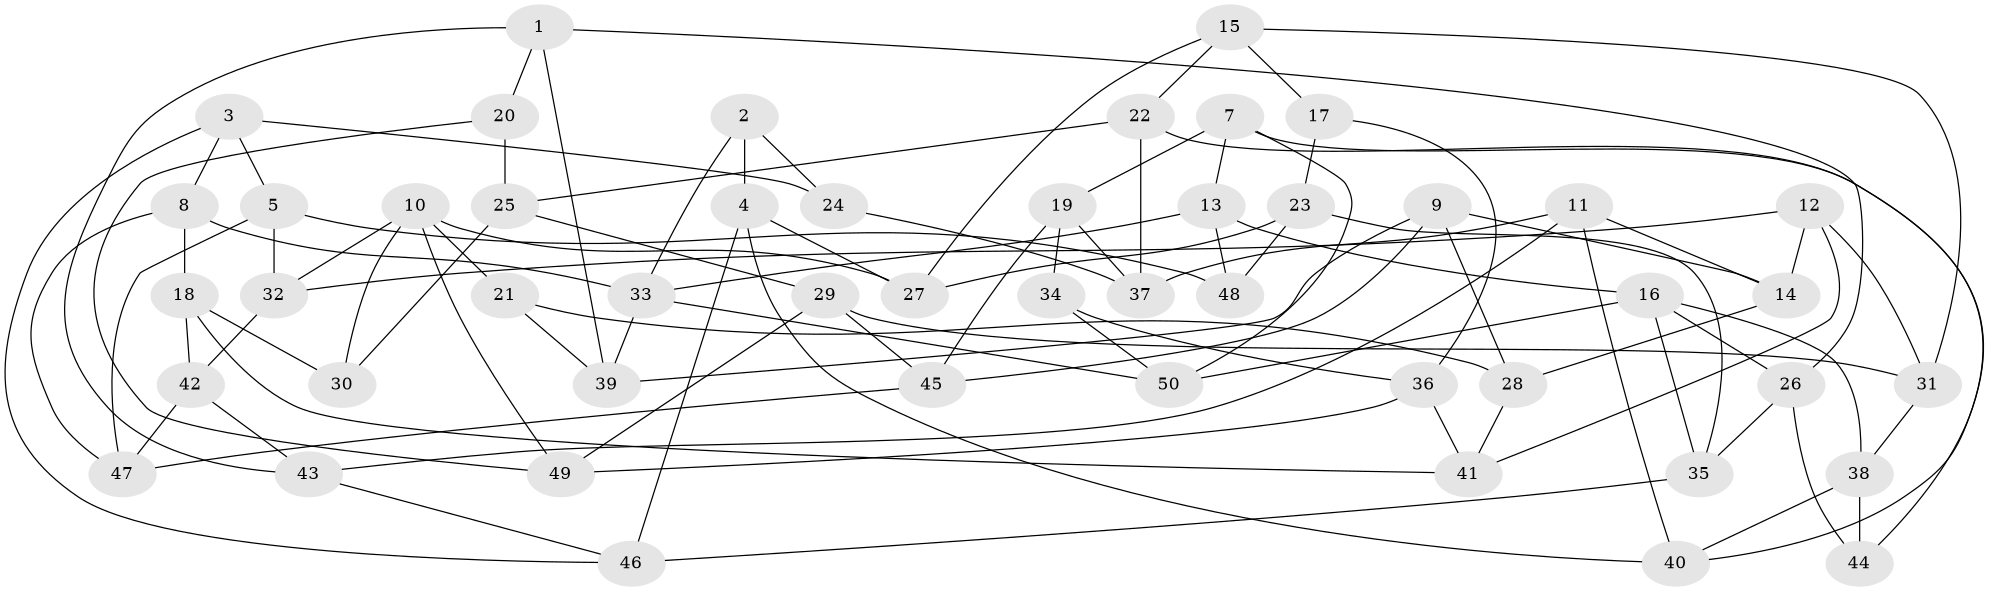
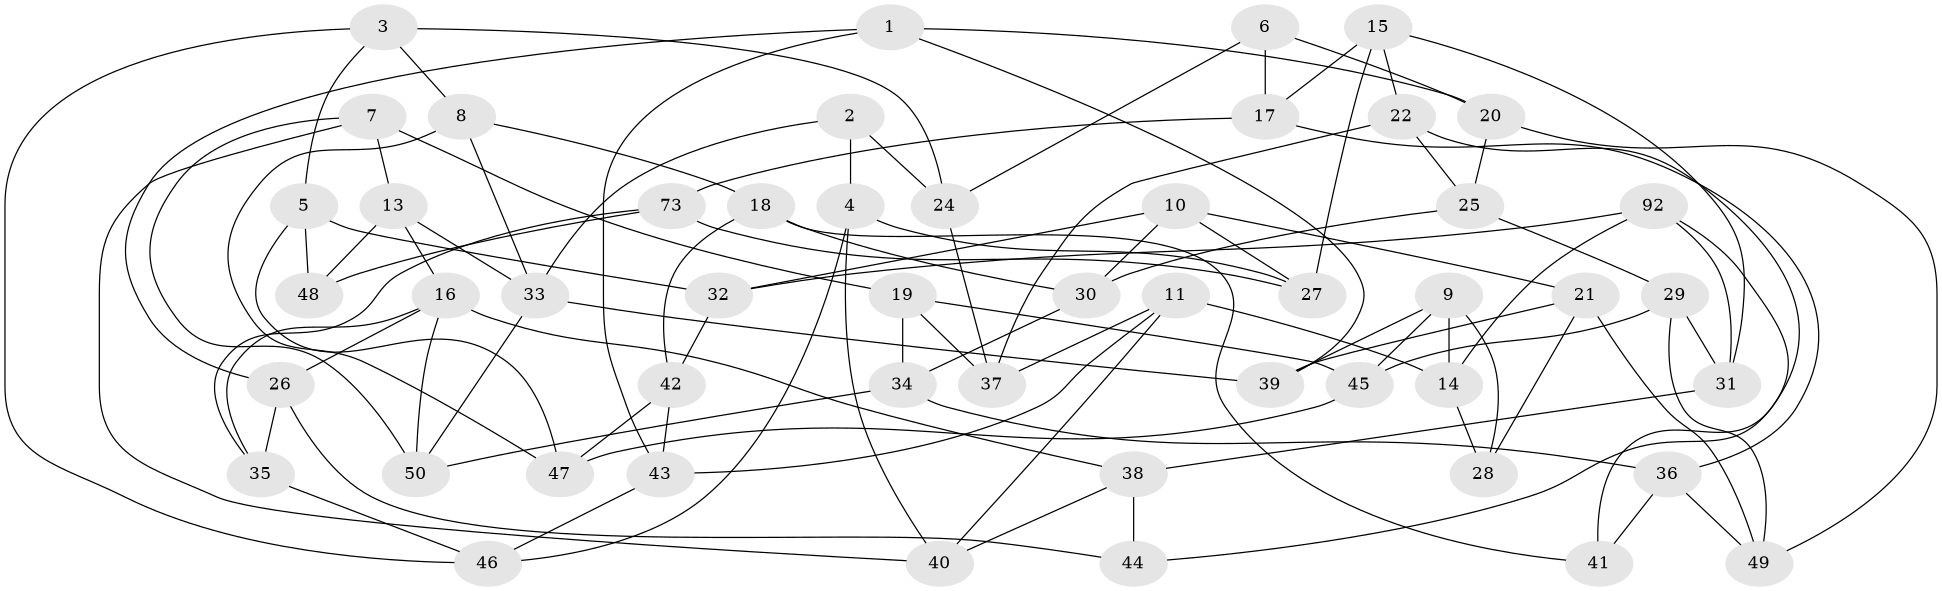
none -> (1265, 27)
(1301, 206) -> (672, 206)
(1810, 206) -> (1654, 206)
none -> (995, 340)
(476, 346) -> (1678, 421)
(1491, 430) -> none
